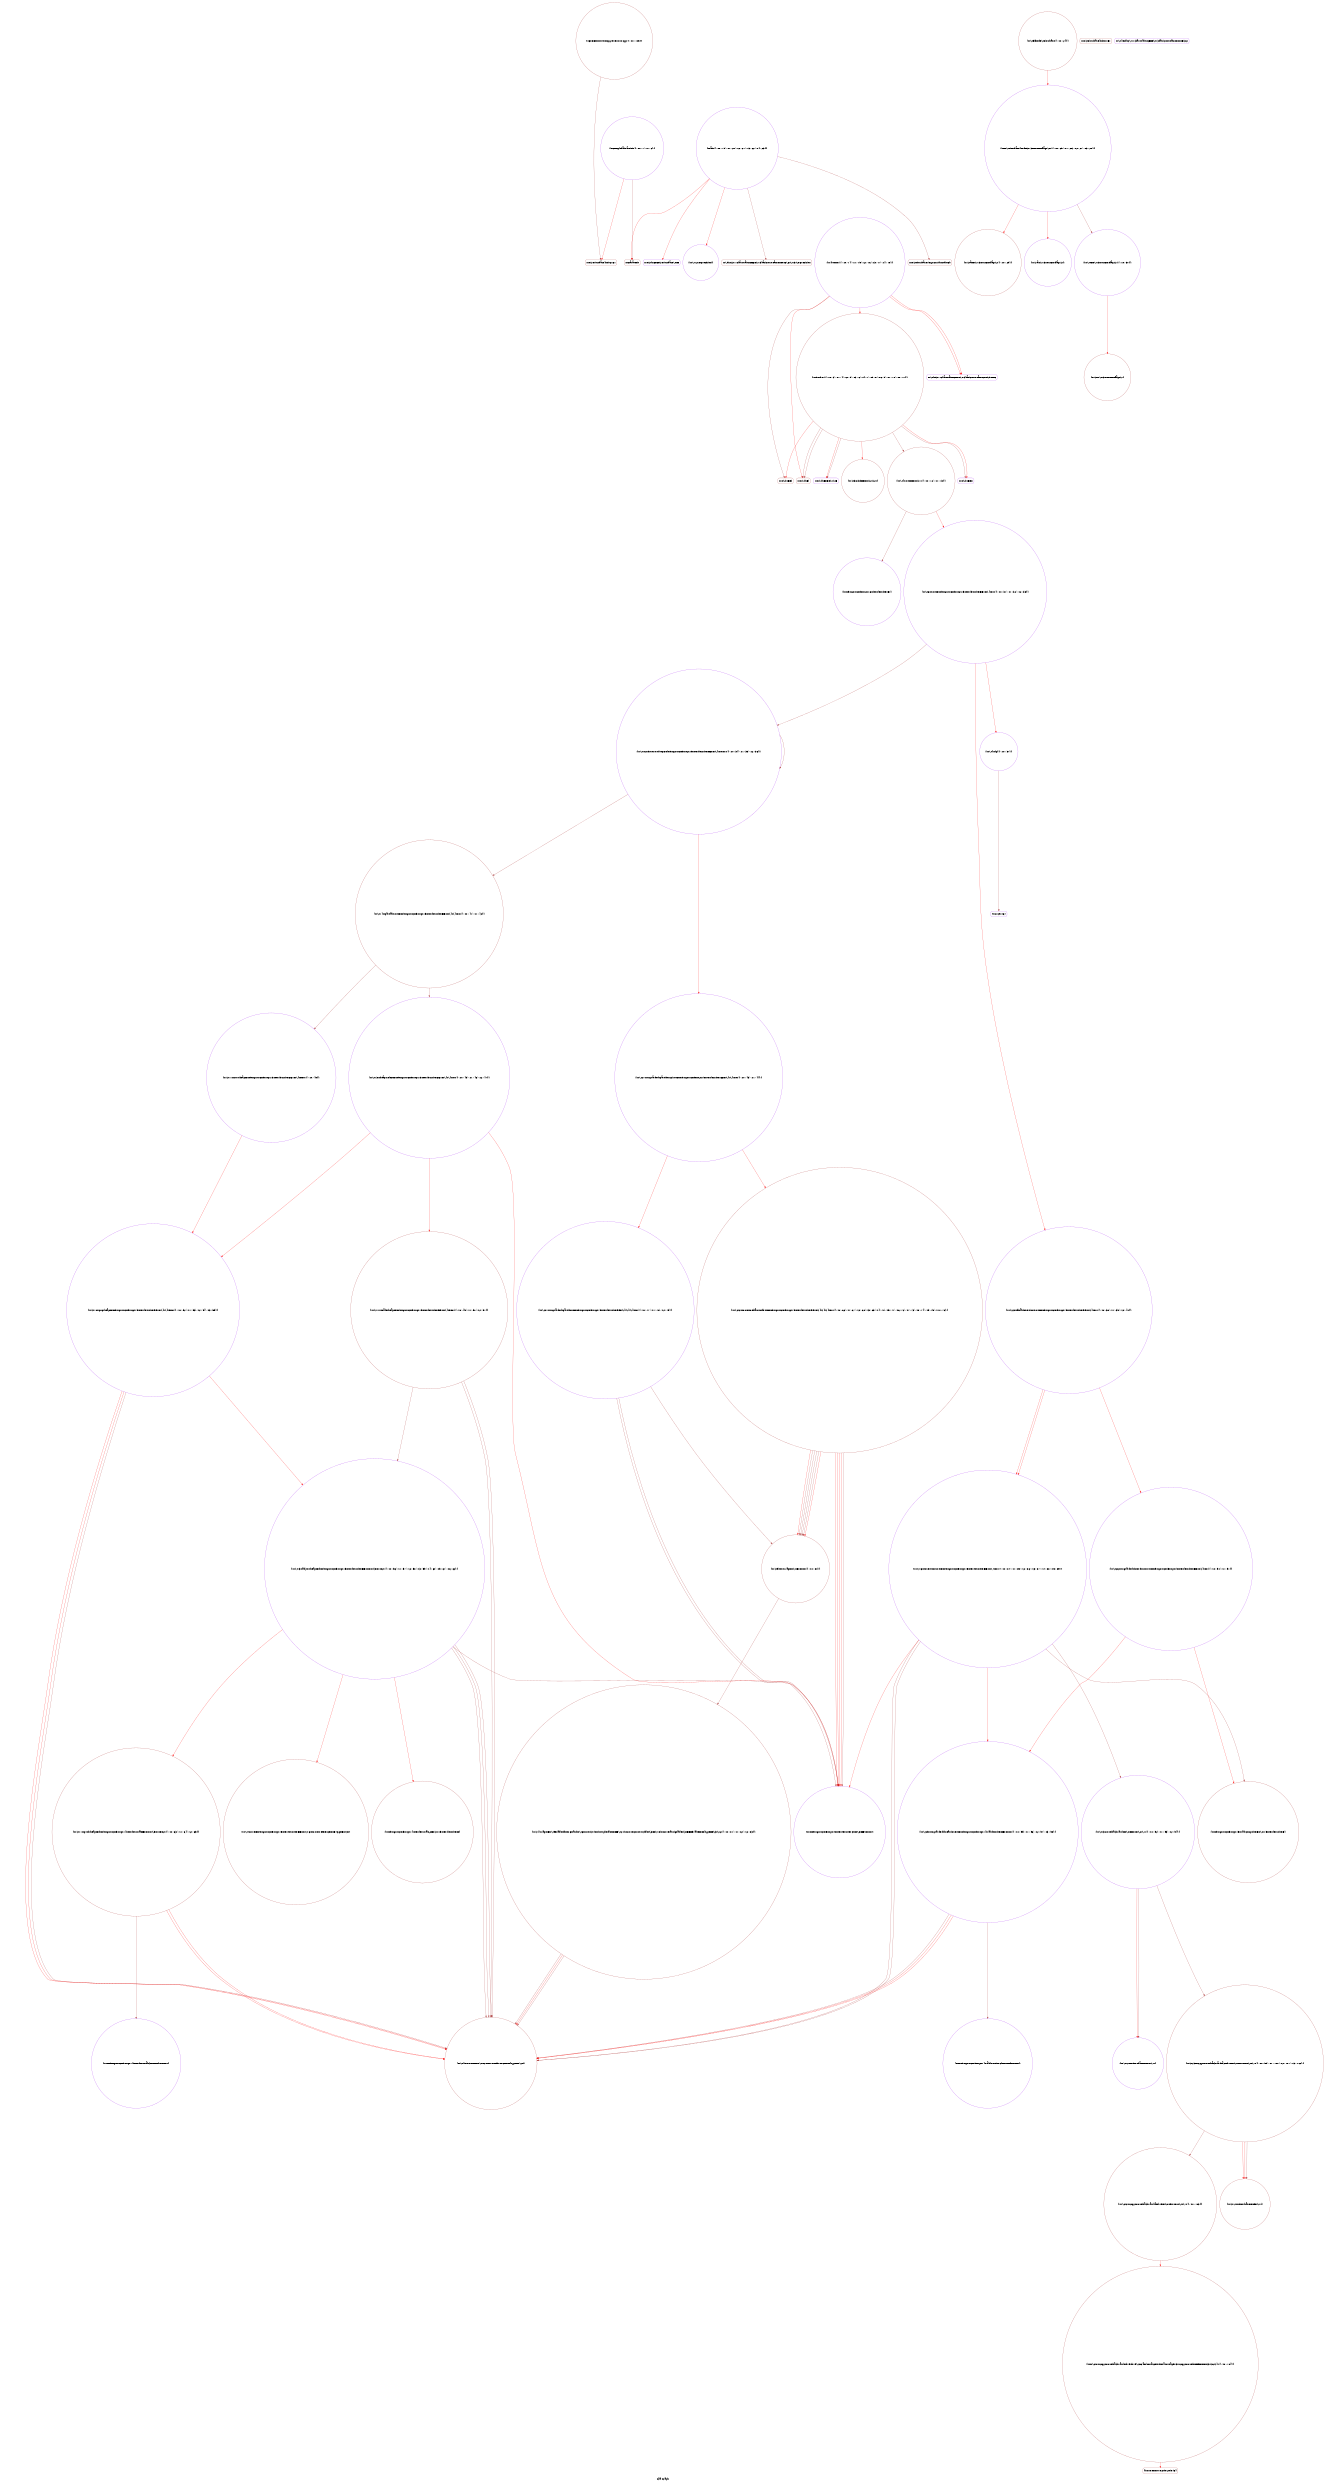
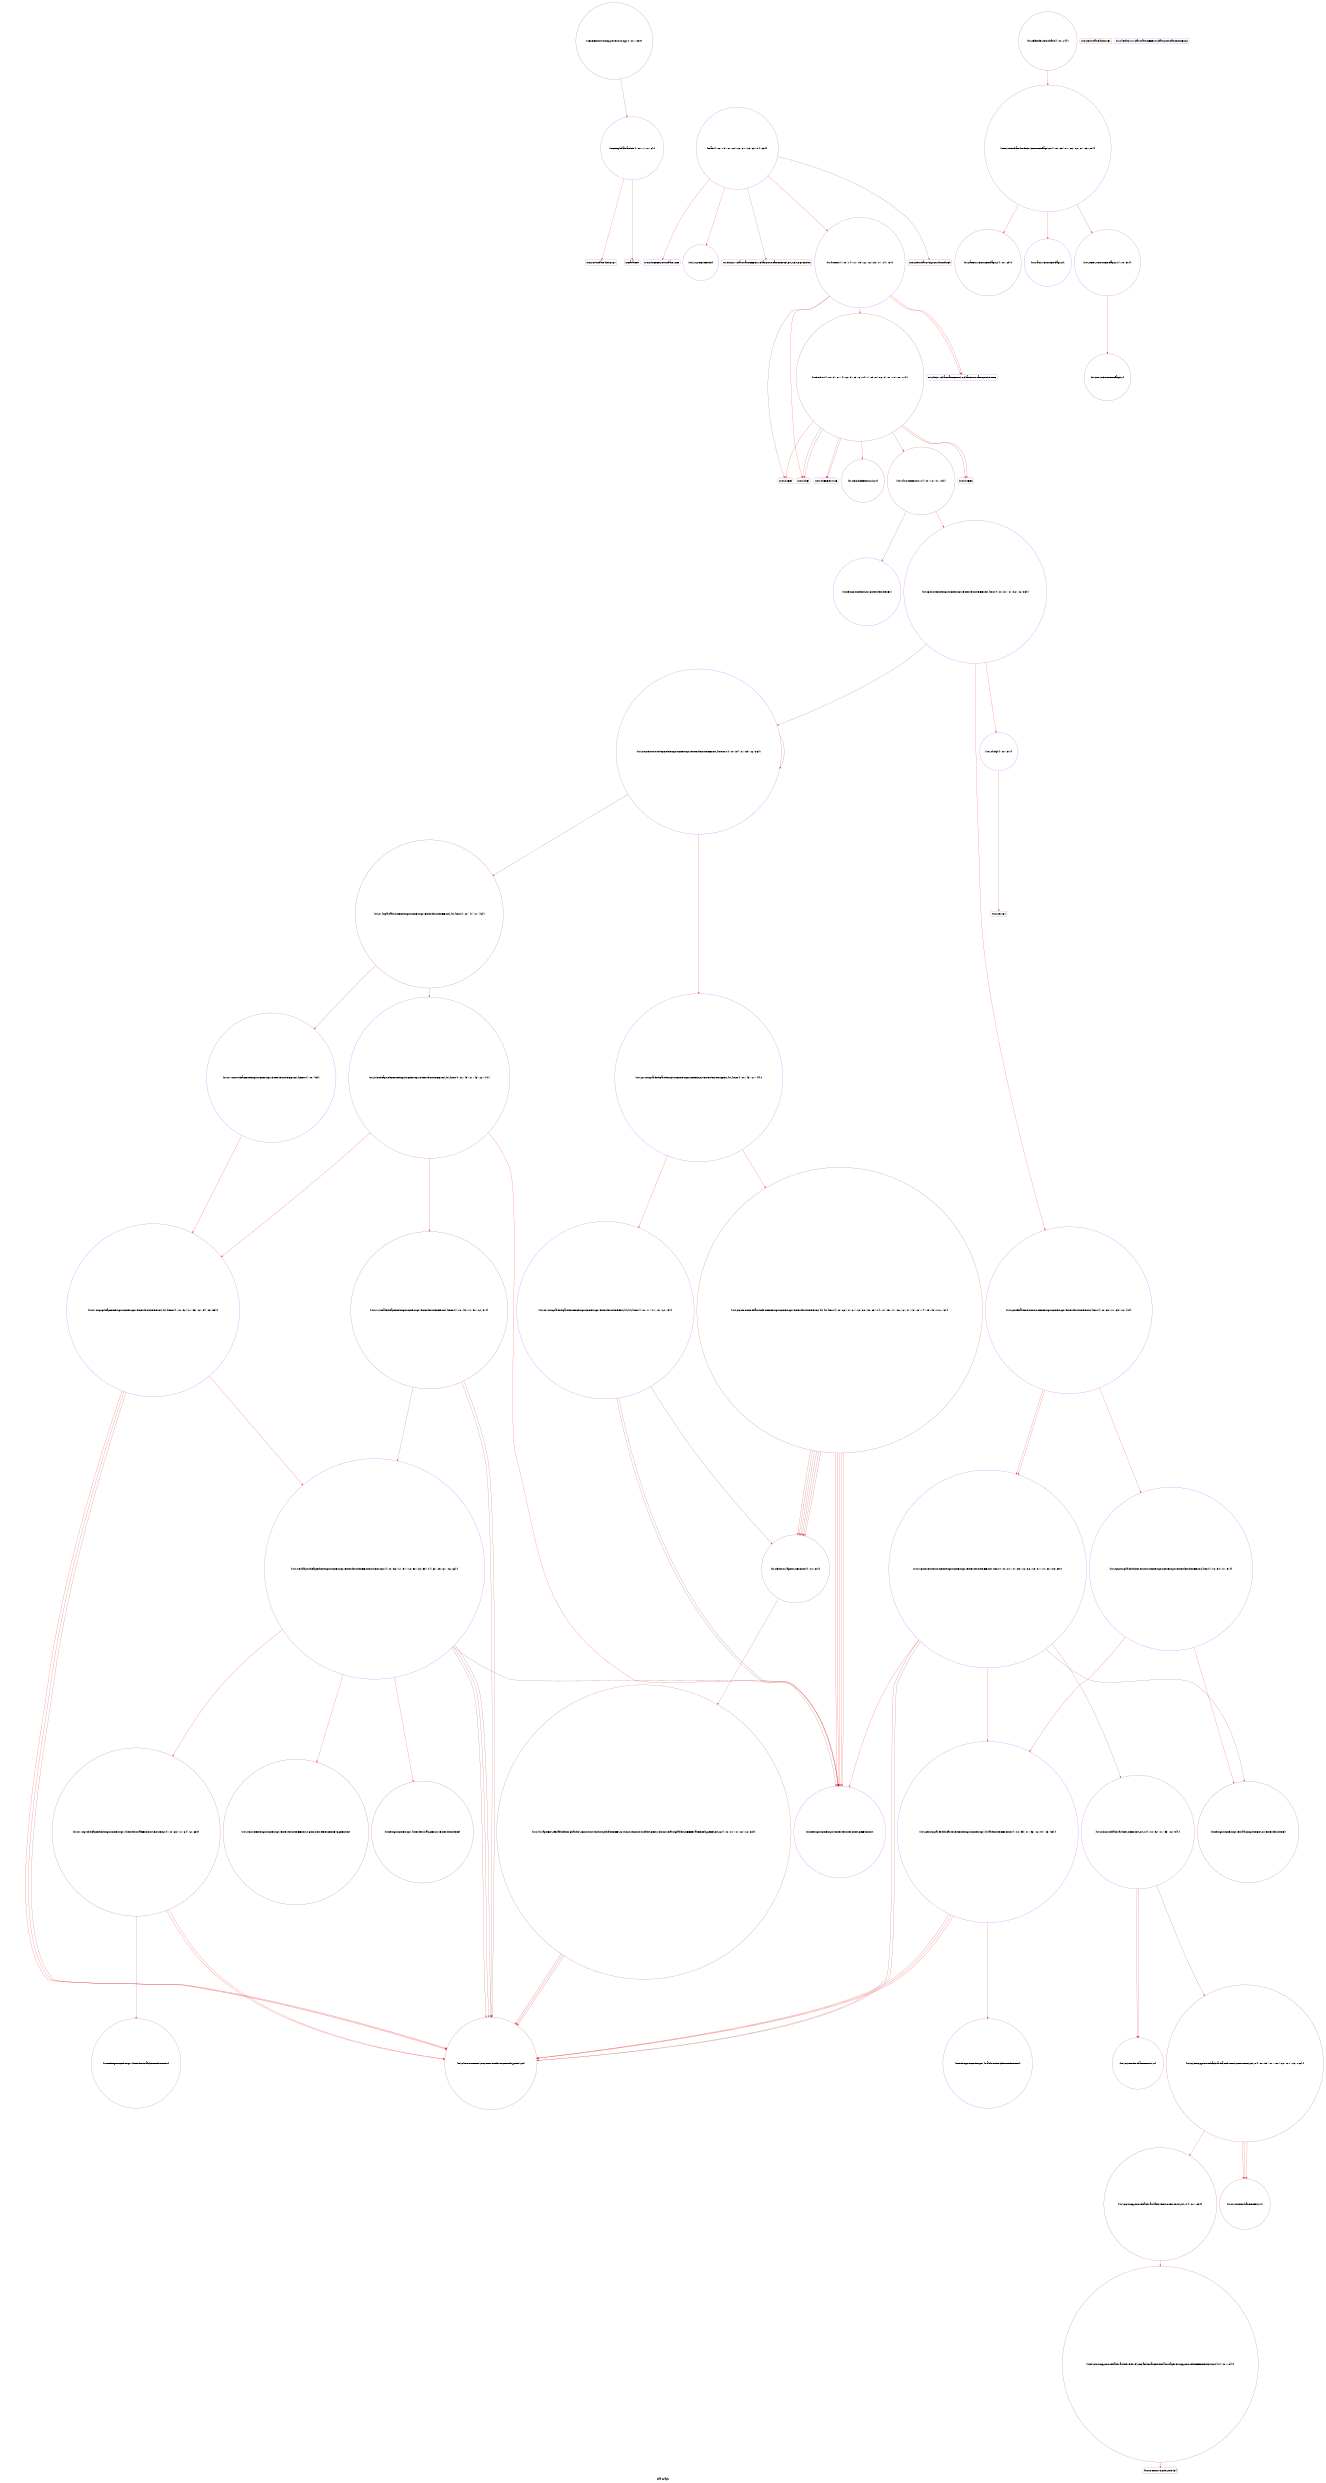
(594, 167) -> (624, 97)
(659, 213) -> (797, 203)
